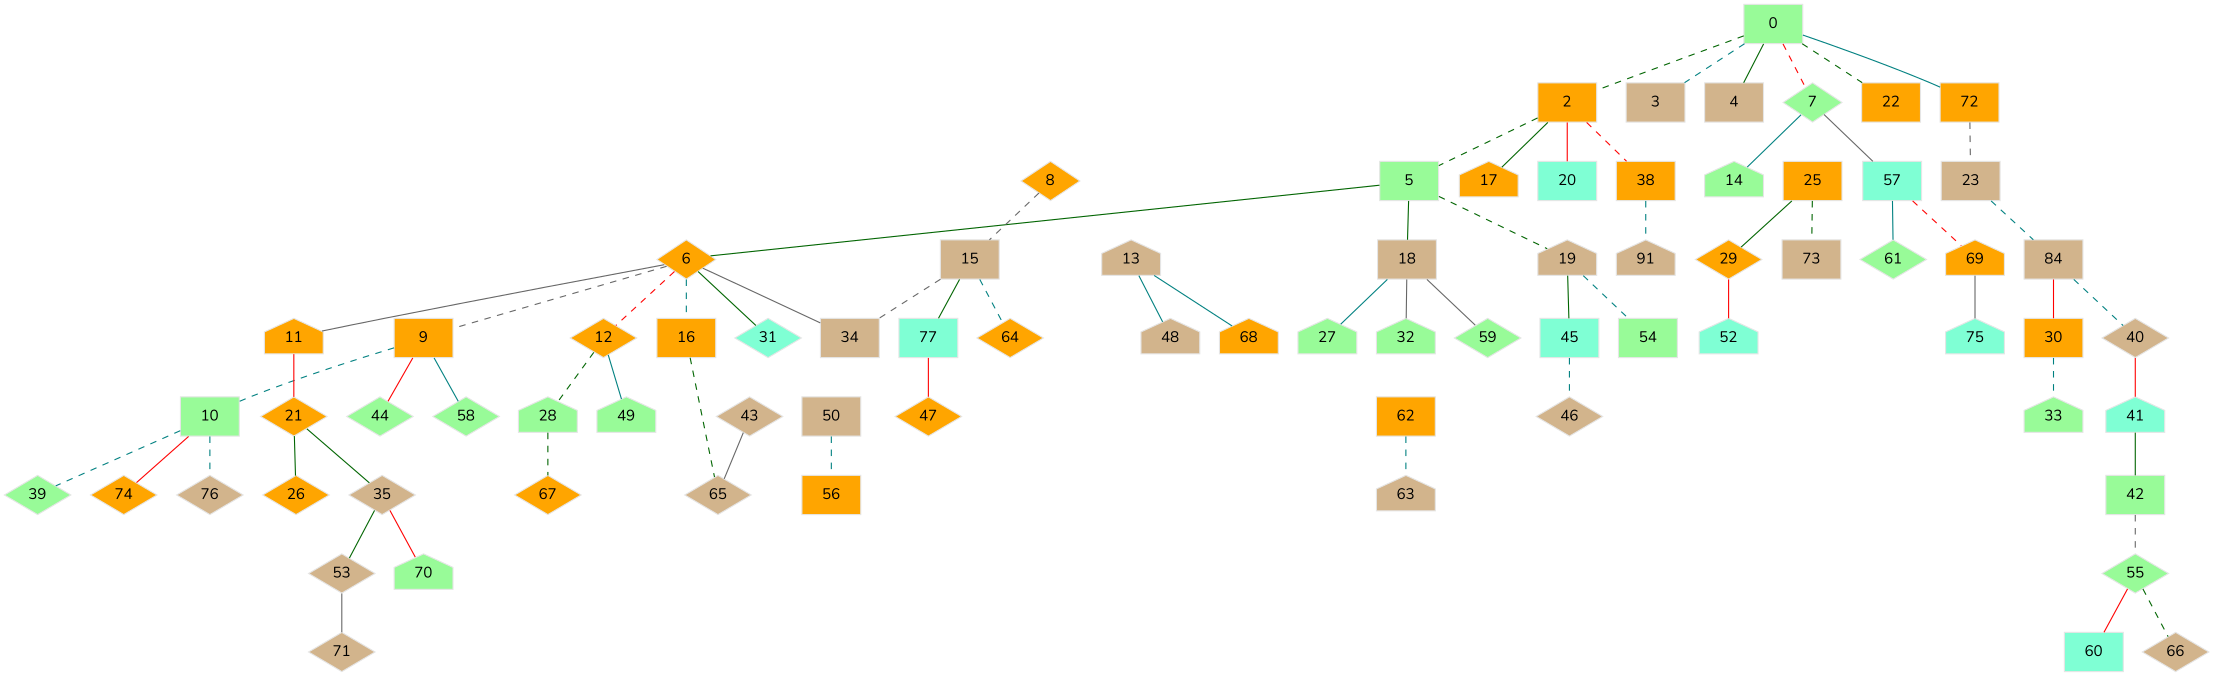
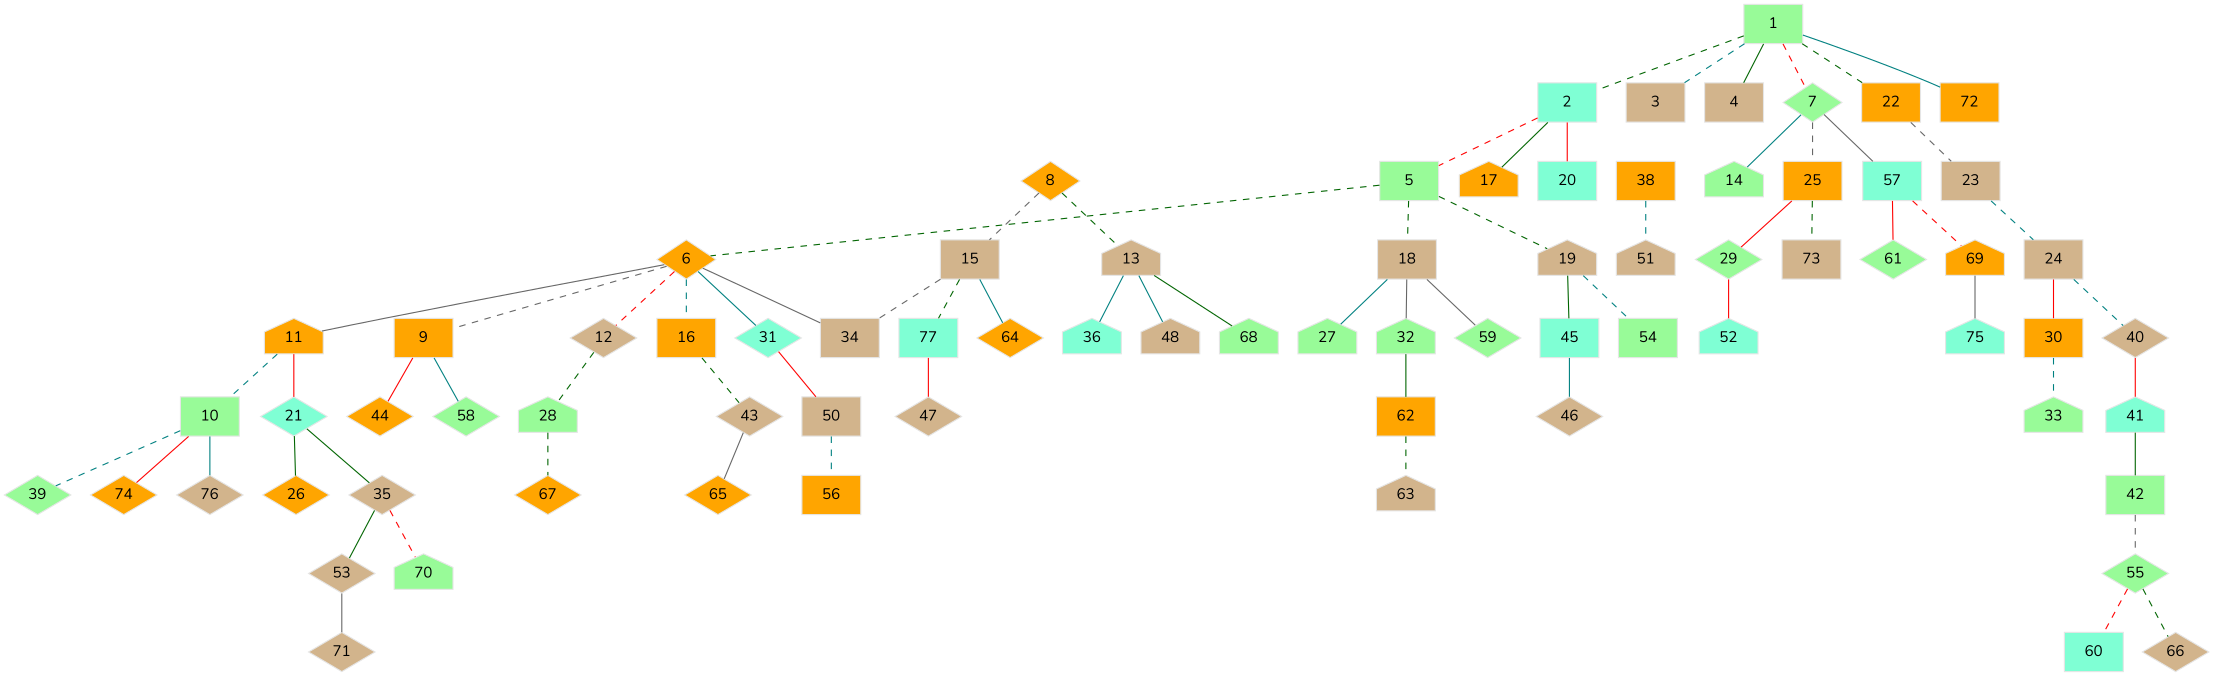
(1773, 24) -> (1773, 24)
(1567, 102) -> (1567, 102)
(1488, 142) -> (1488, 142)
(1607, 142) -> none
none -> (1813, 142)
(1970, 142) -> (1931, 142)
(1408, 220) -> (1408, 220)
(1893, 220) -> (1893, 220)
(1045, 221) -> (1045, 221)
none -> (1094, 223)
(1767, 224) -> (1767, 224)
(1646, 259) -> (1646, 259)
(1729, 259) -> (1729, 259)
(2054, 259) -> (2054, 259)
(727, 298) -> (727, 298)
(949, 299) -> (949, 299)
(991, 301) -> (991, 301)
(1193, 301) -> (1193, 301)
(603, 338) -> (603, 338)
none -> (1092, 338)
(1249, 338) -> (1249, 338)
(316, 373) -> (254, 375)
none -> (797, 374)
none -> (1406, 375)
(1569, 377) -> (1569, 377)
(294, 416) -> (294, 416)
(380, 416) -> (380, 416)
(626, 416) -> none
(928, 416) -> (928, 416)
(702, 417) -> (721, 380)
(210, 456) -> (210, 456)
(1406, 456) -> (1406, 456)
(718, 495) -> (718, 495)
(403, 534) -> (403, 534)
(2116, 611) -> (2116, 611)
